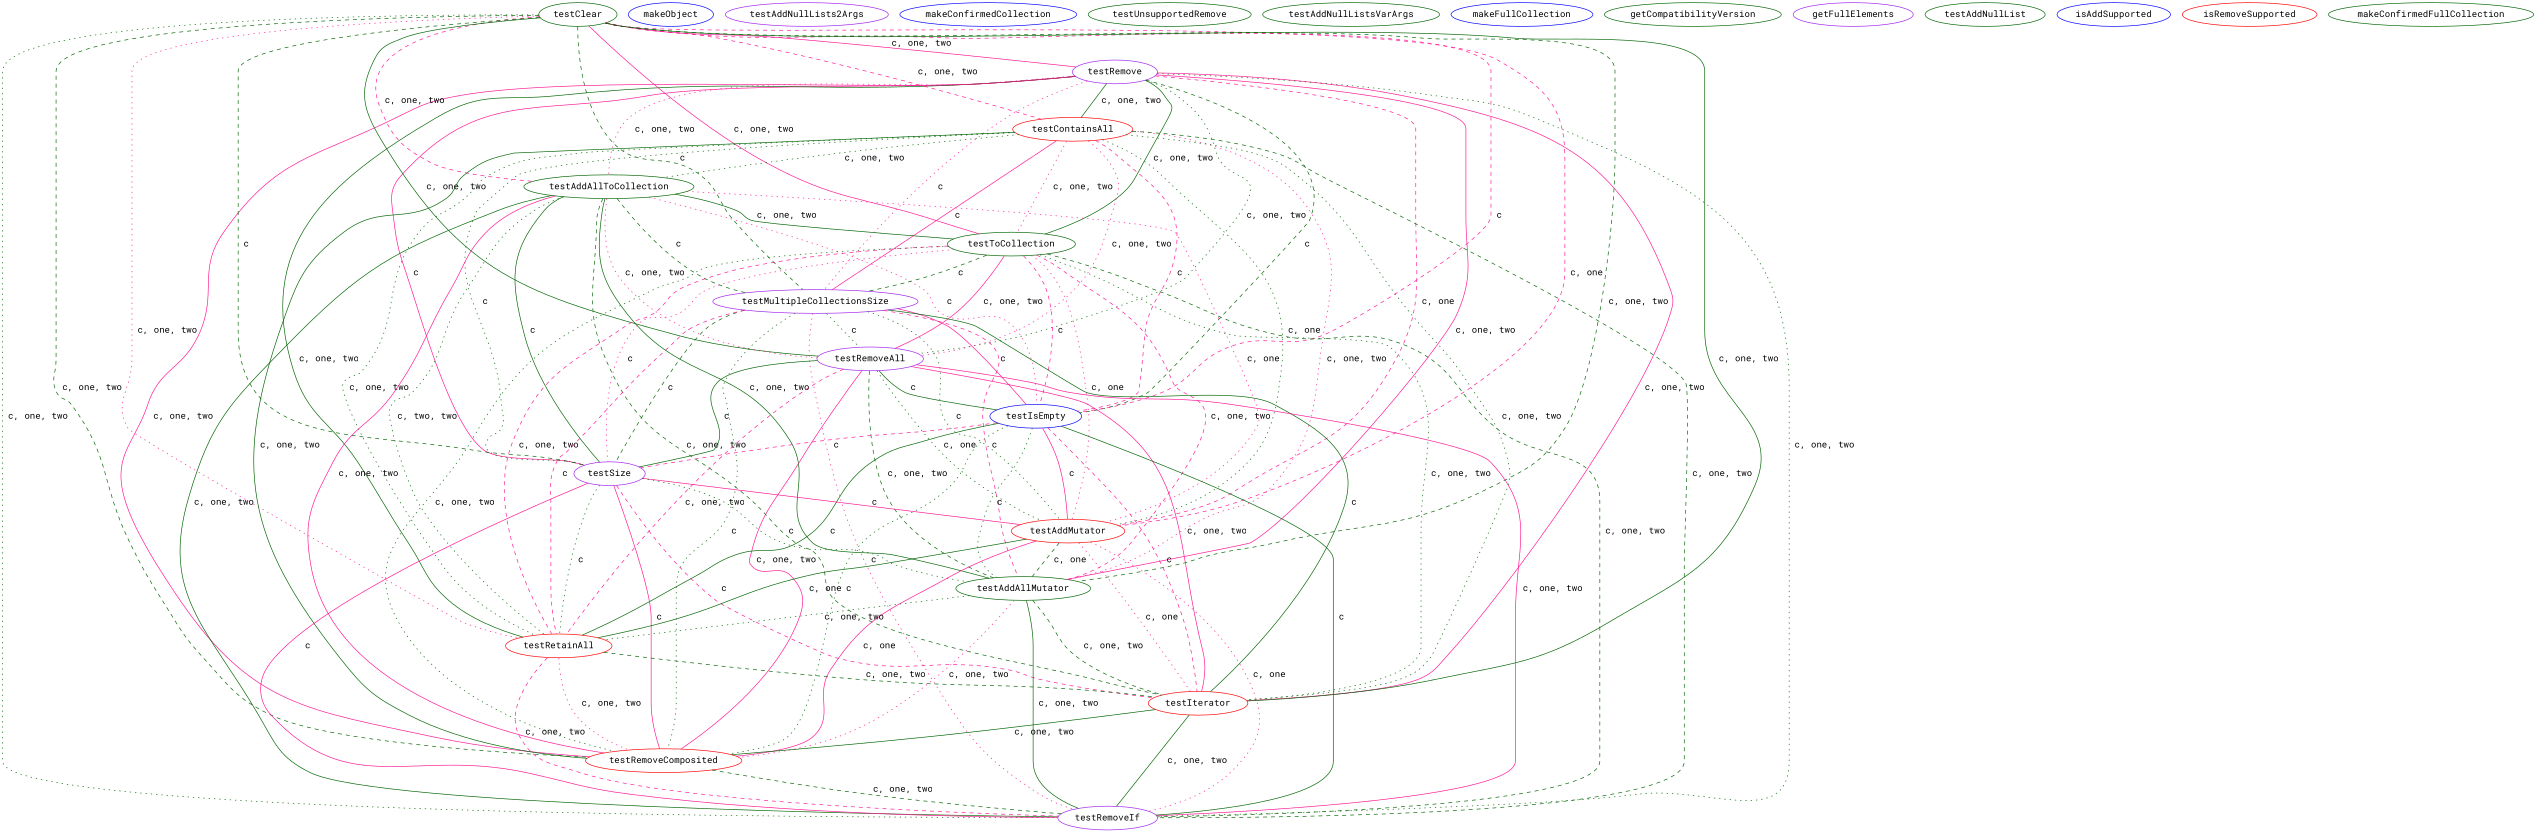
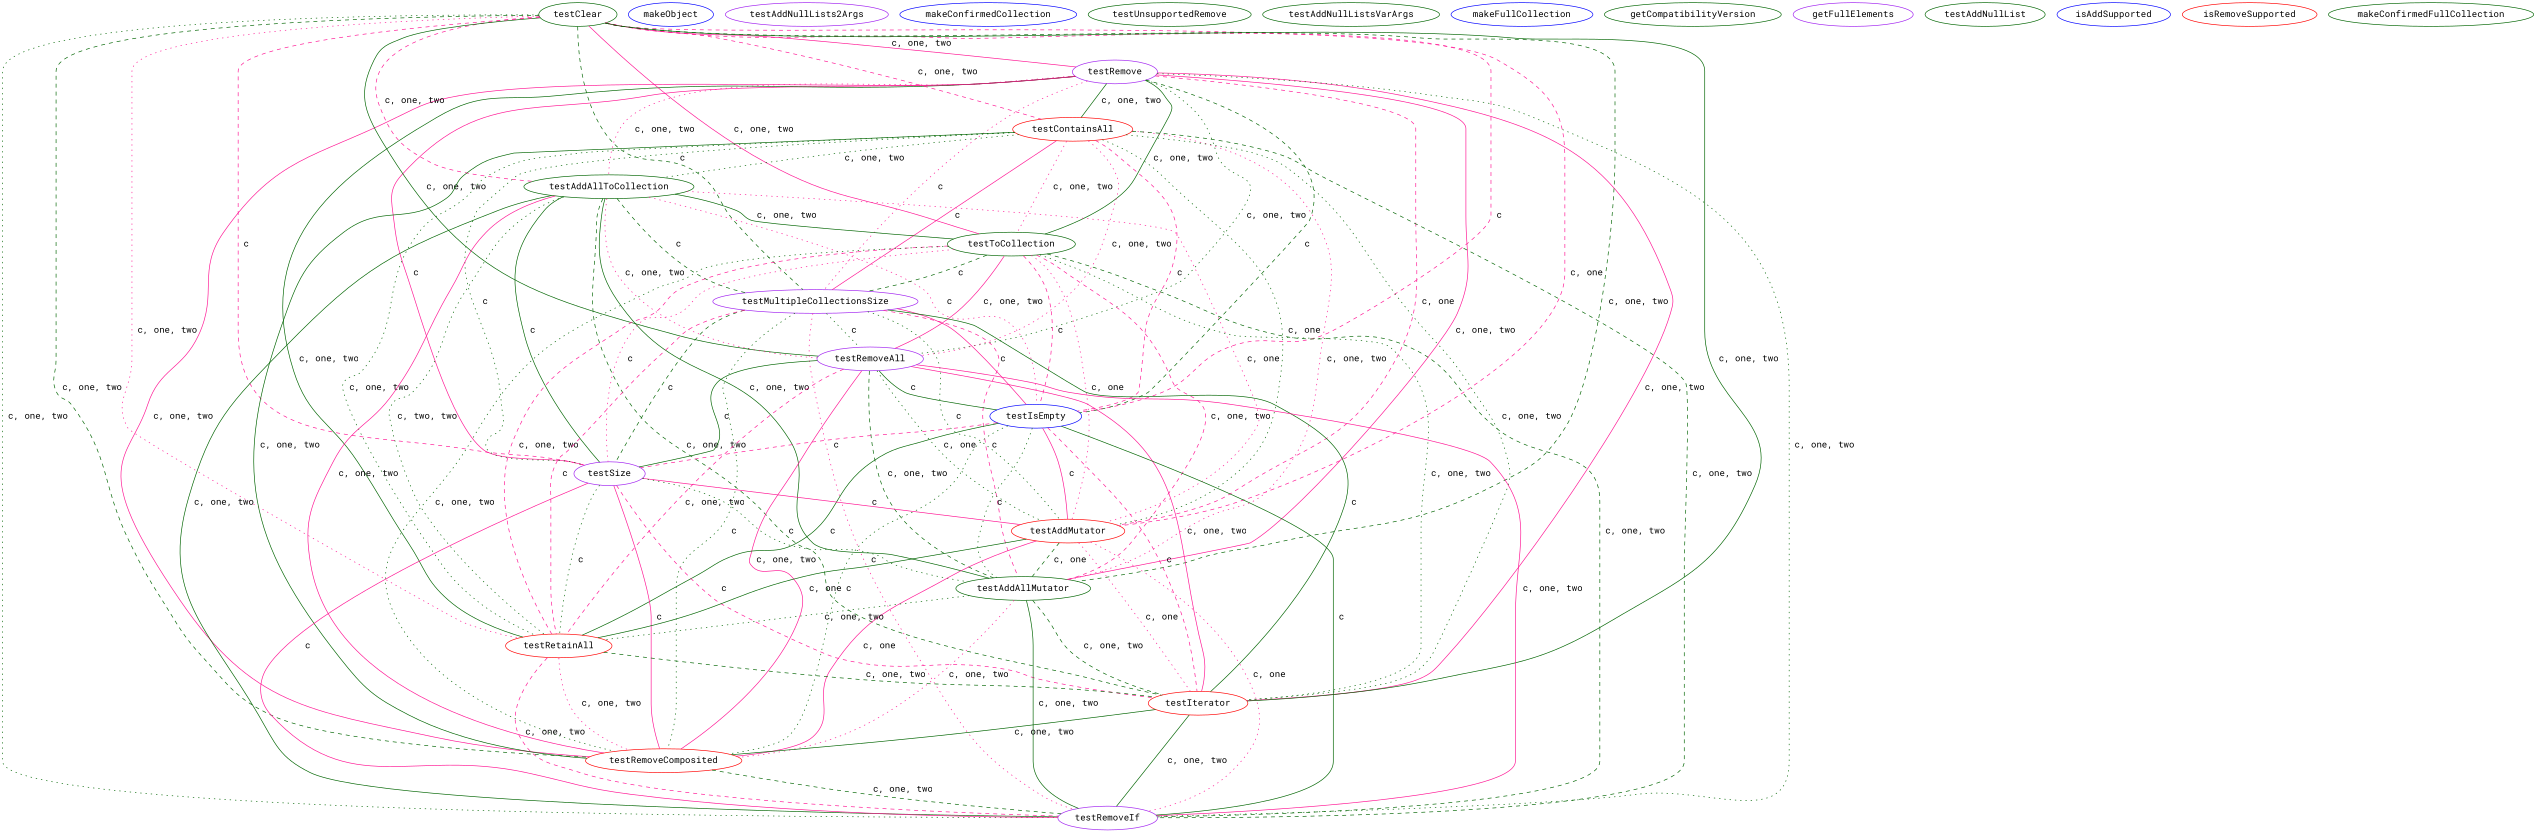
(238, 249) -> (238, 249)
